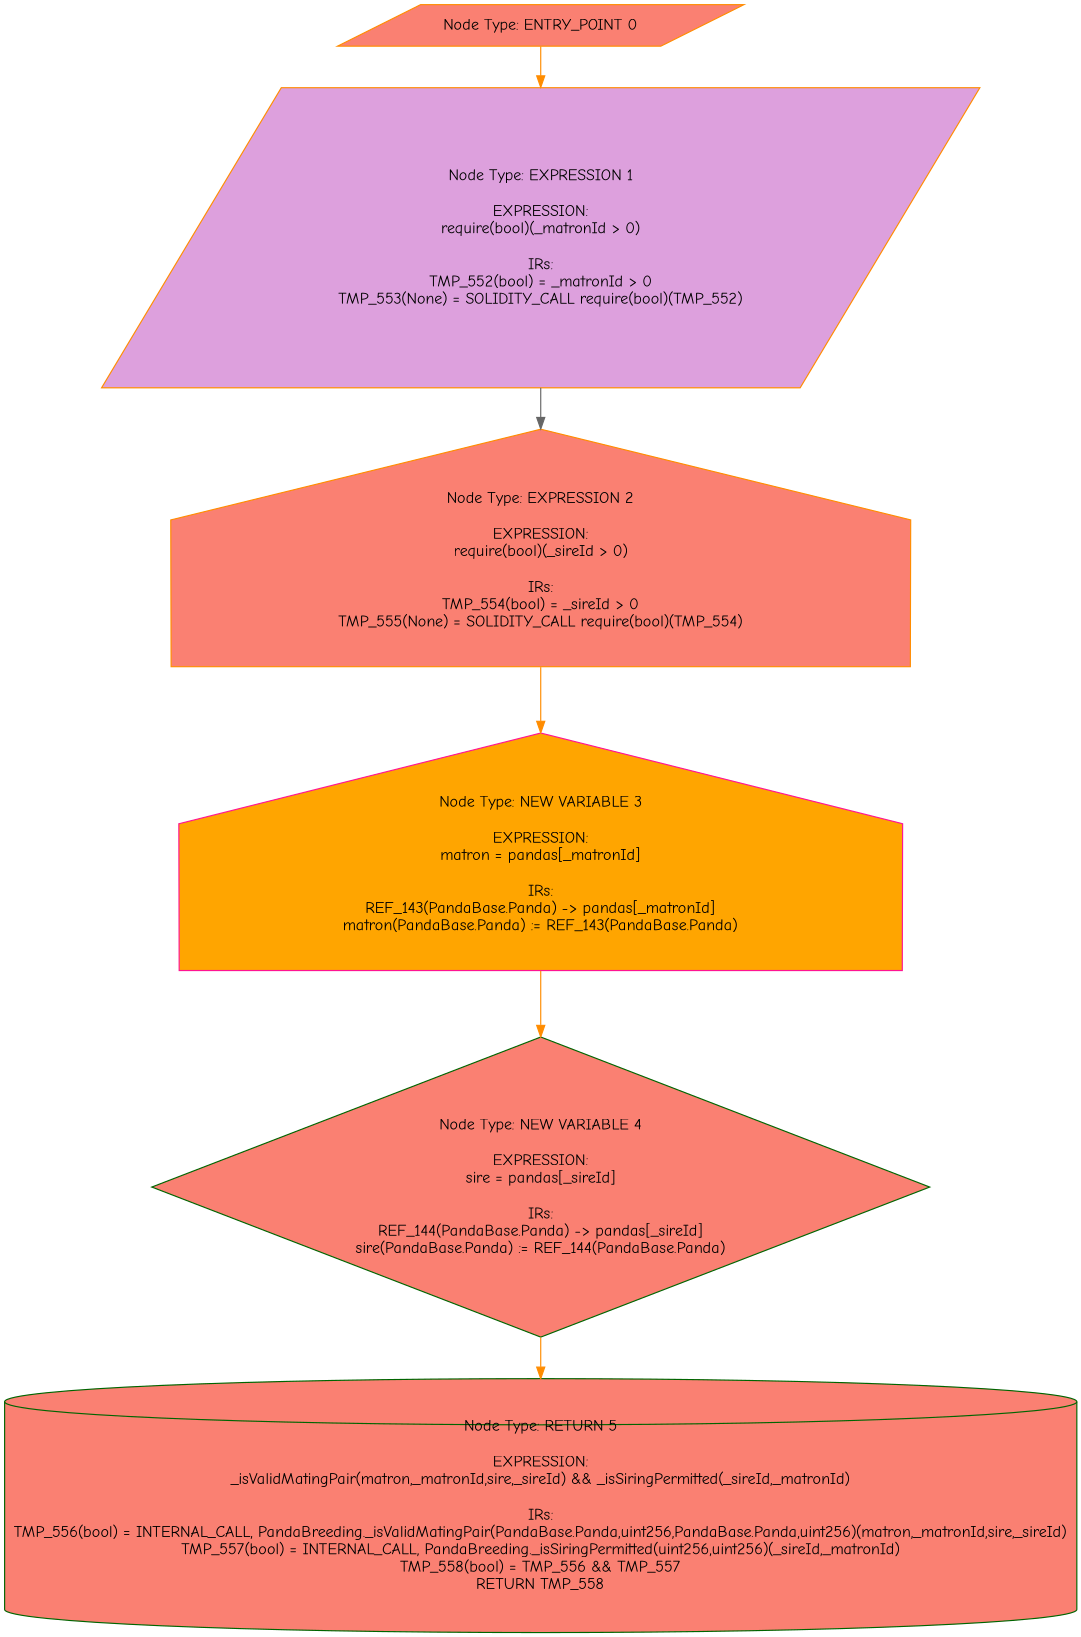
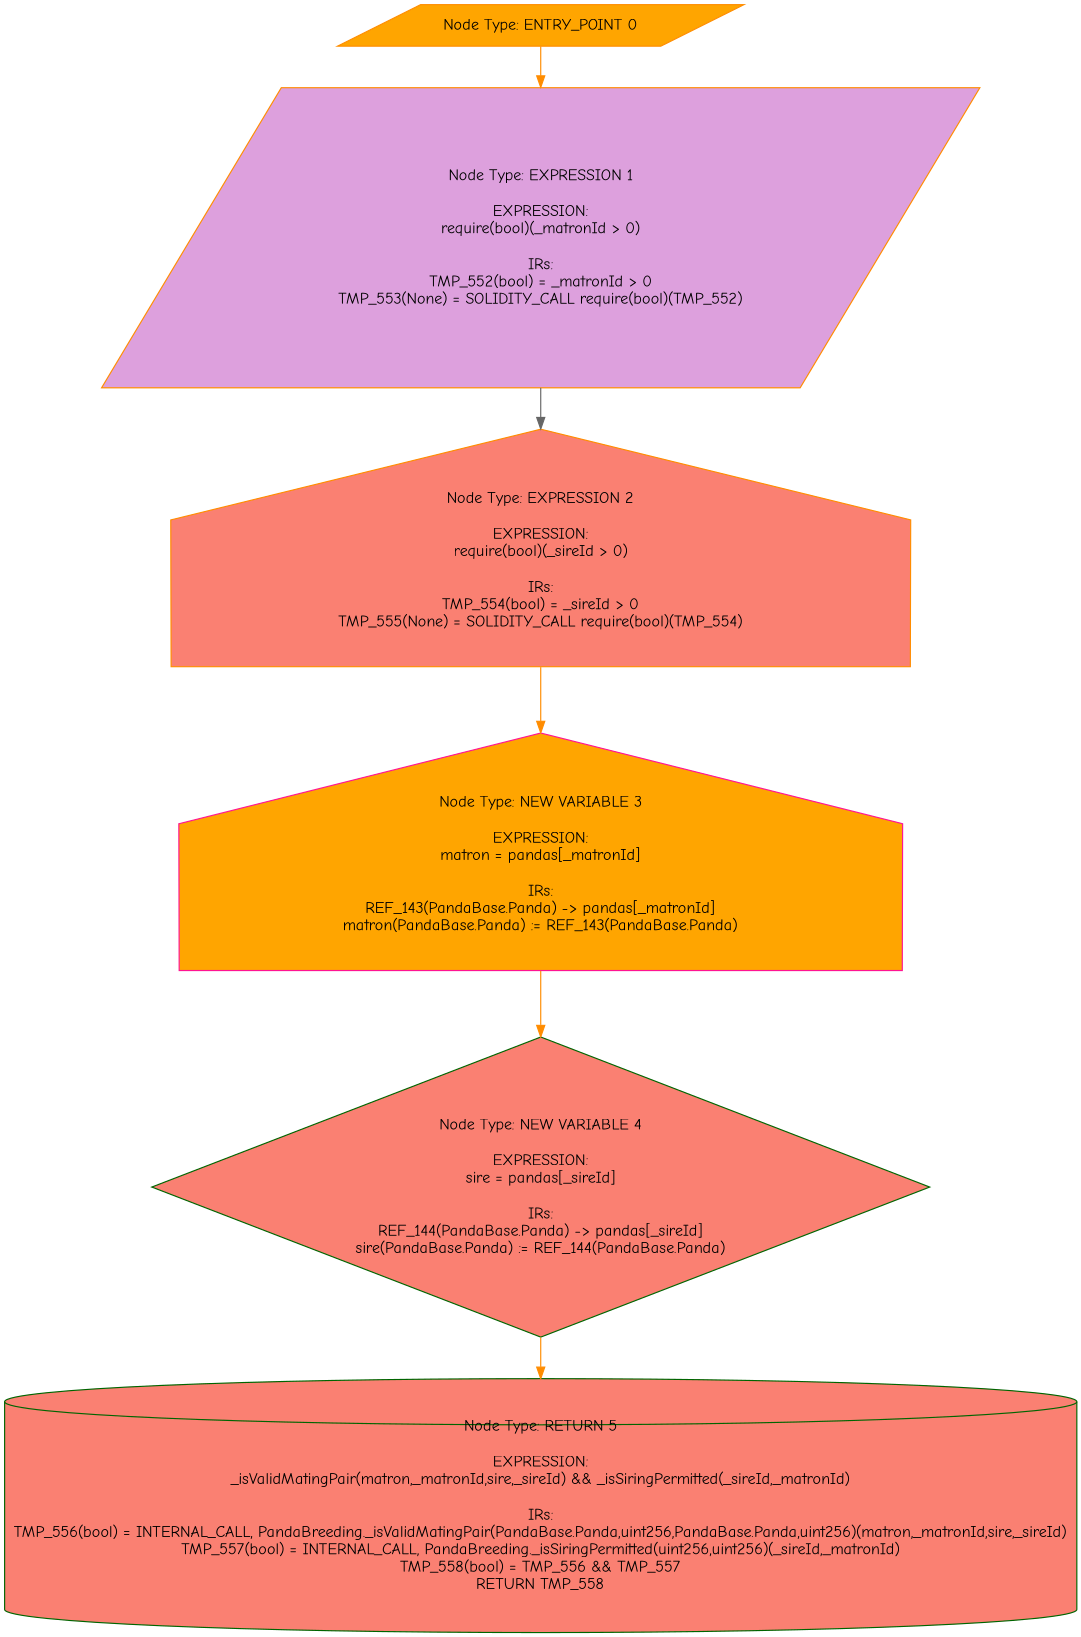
(541, 25) -> (541, 25)
